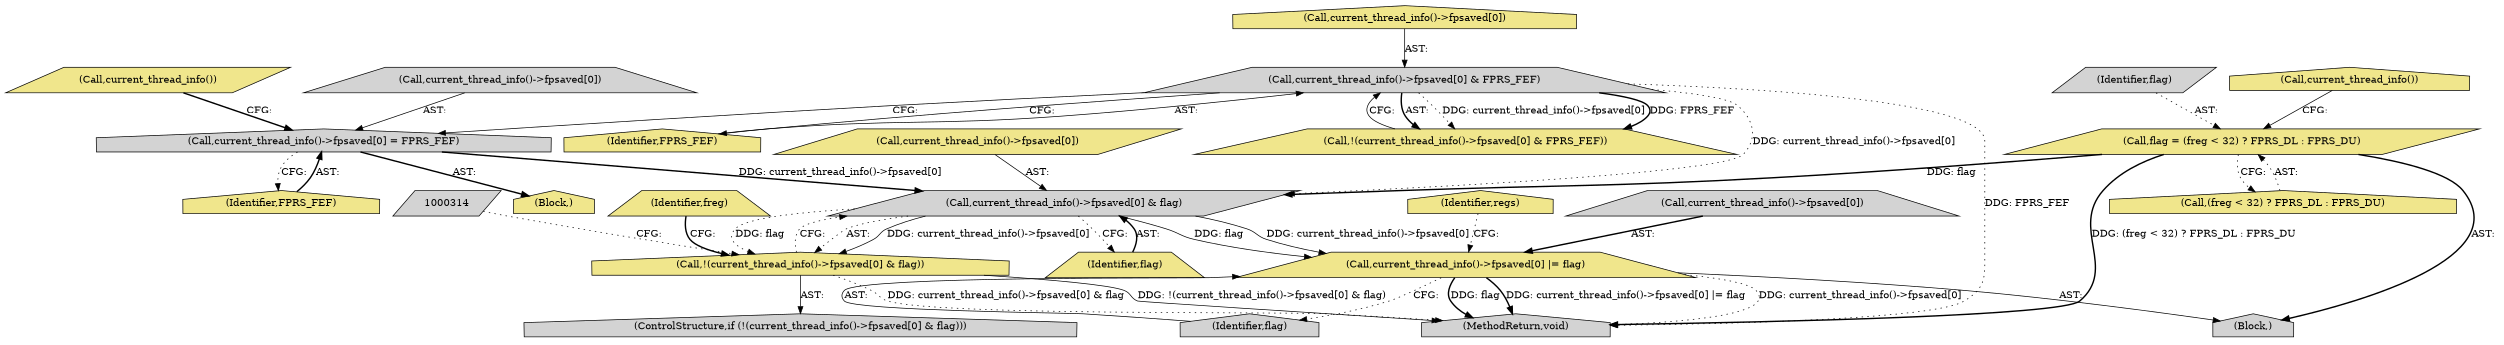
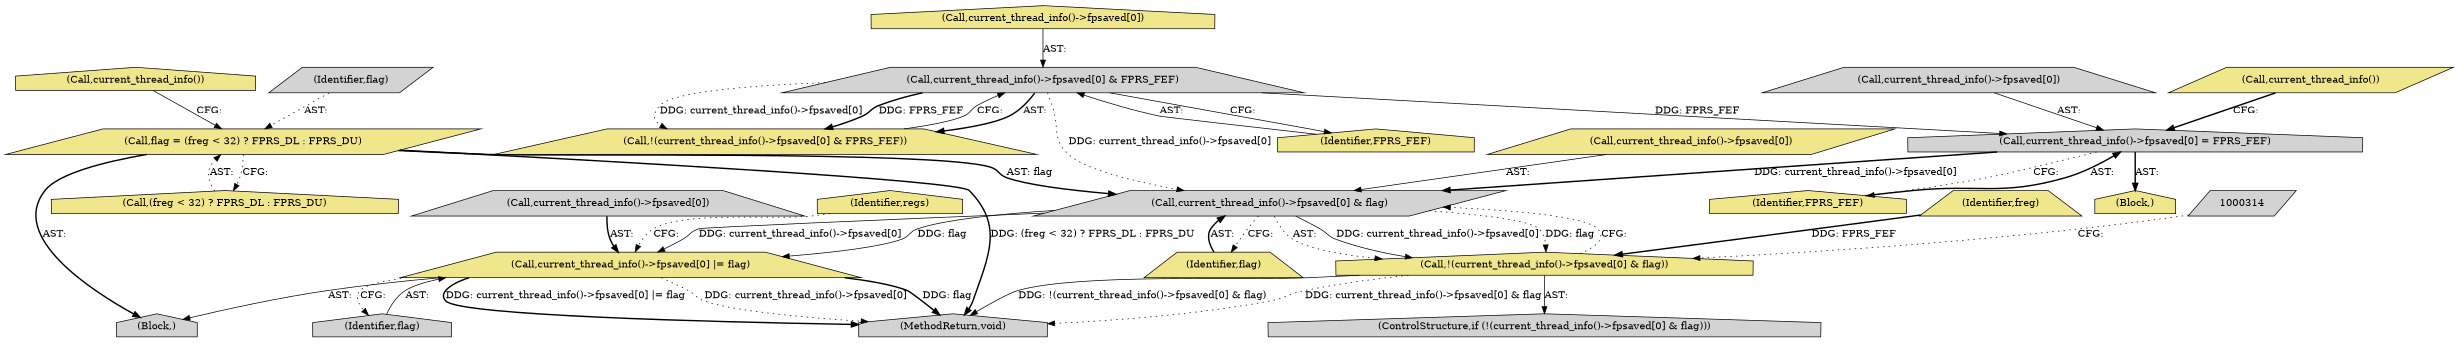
(907, 111) -> (1697, 111)
(1952, 172) -> (1029, 172)
(1985, 215) -> none
(704, 234) -> (1854, 234)
